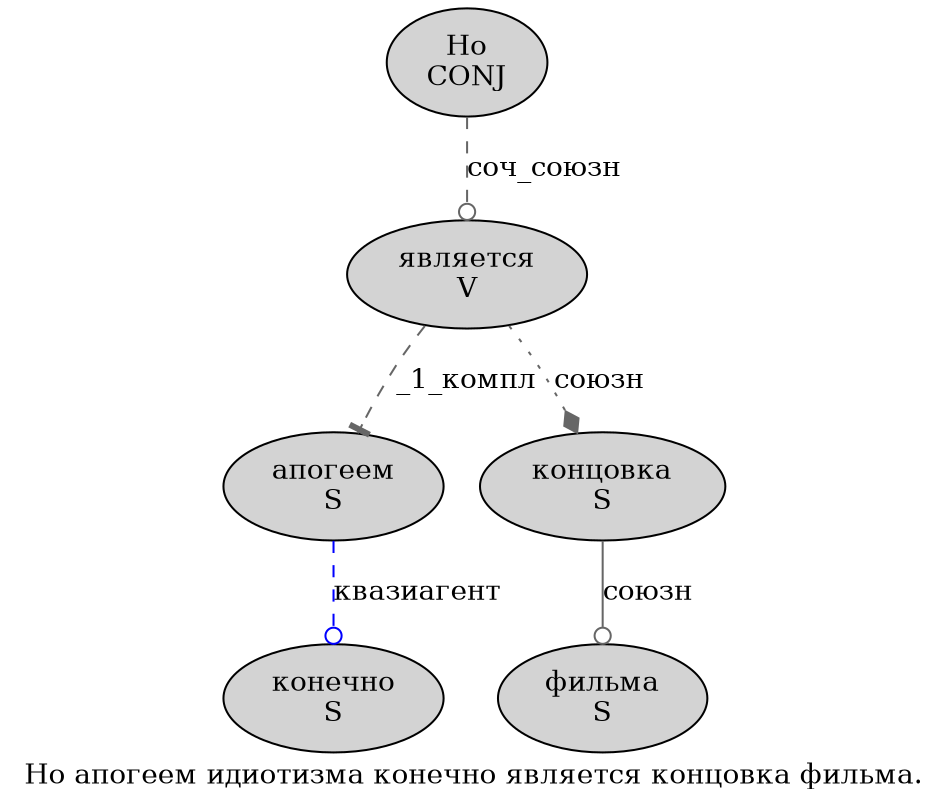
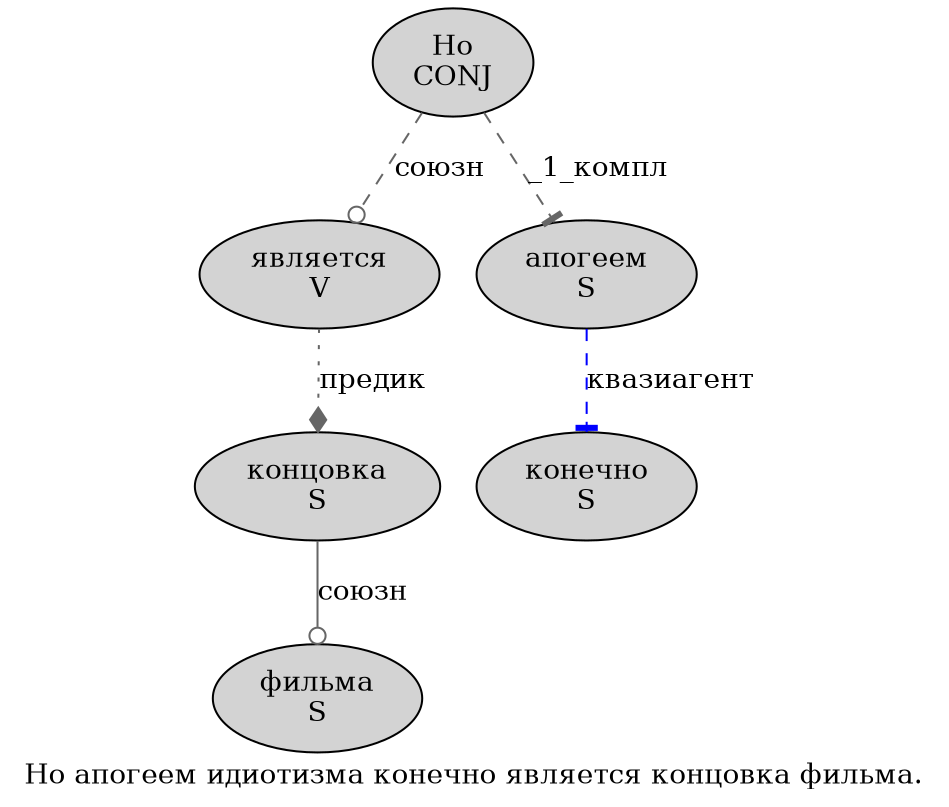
(544, 168) -> (440, 168)
(391, 373) -> (516, 163)
(600, 380) -> (373, 380)
(334, 584) -> (587, 375)
